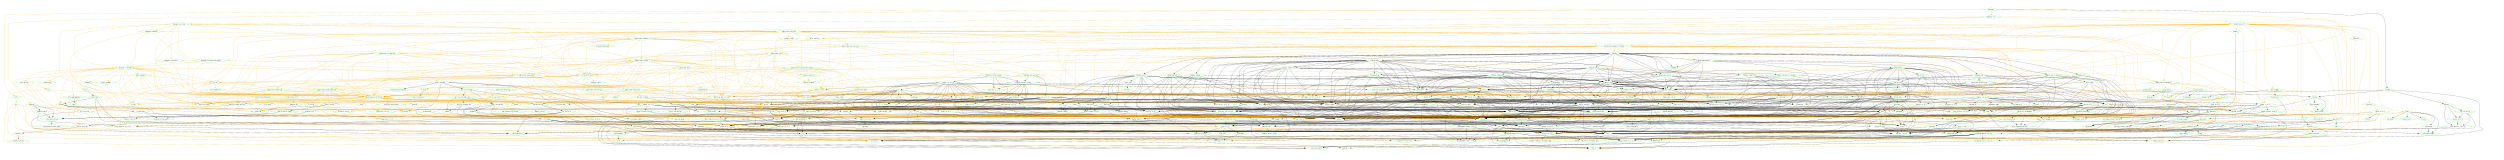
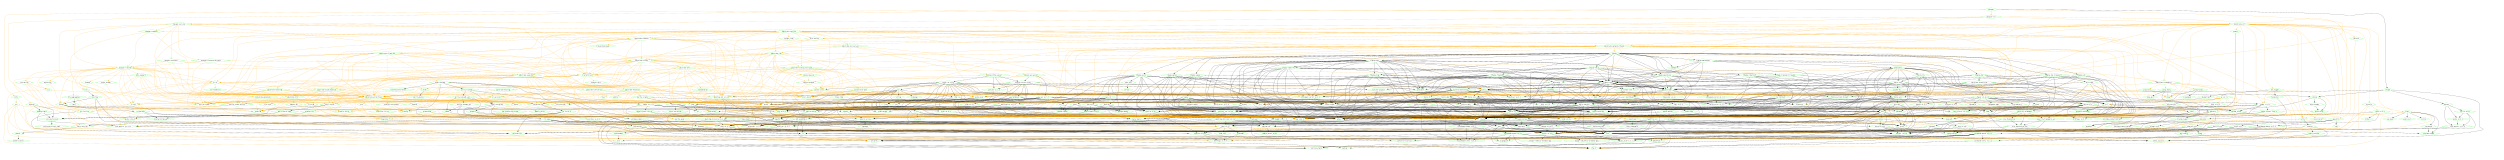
none -> (1192, 104)
(2146, 119) -> none
